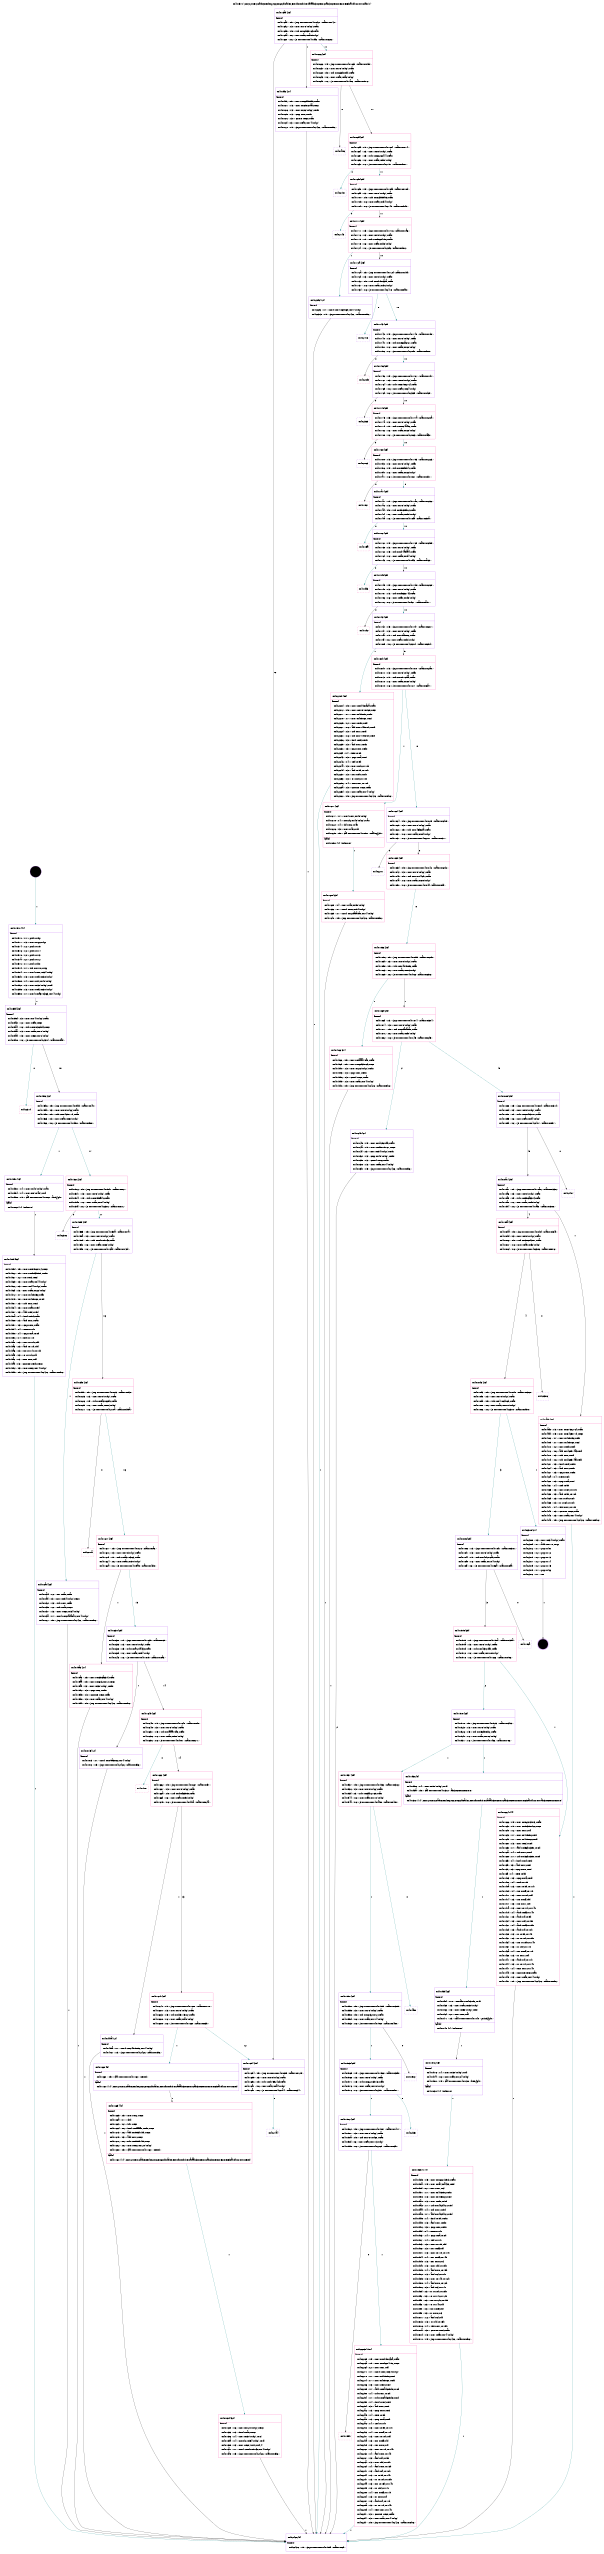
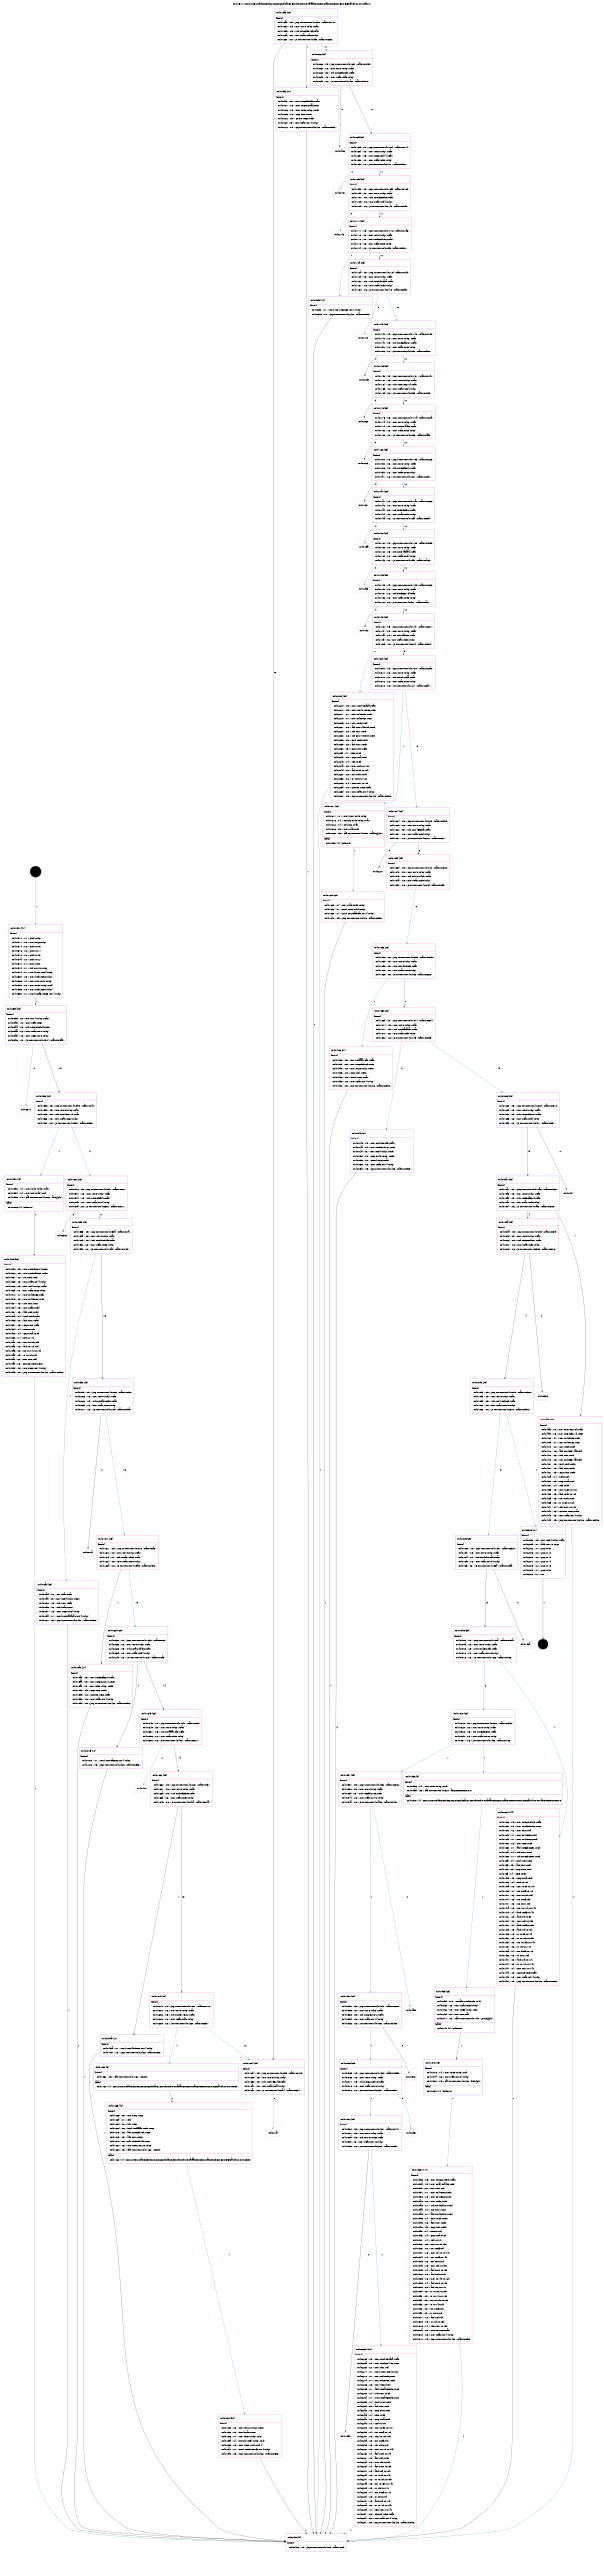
(405, 484) -> (405, 484)
